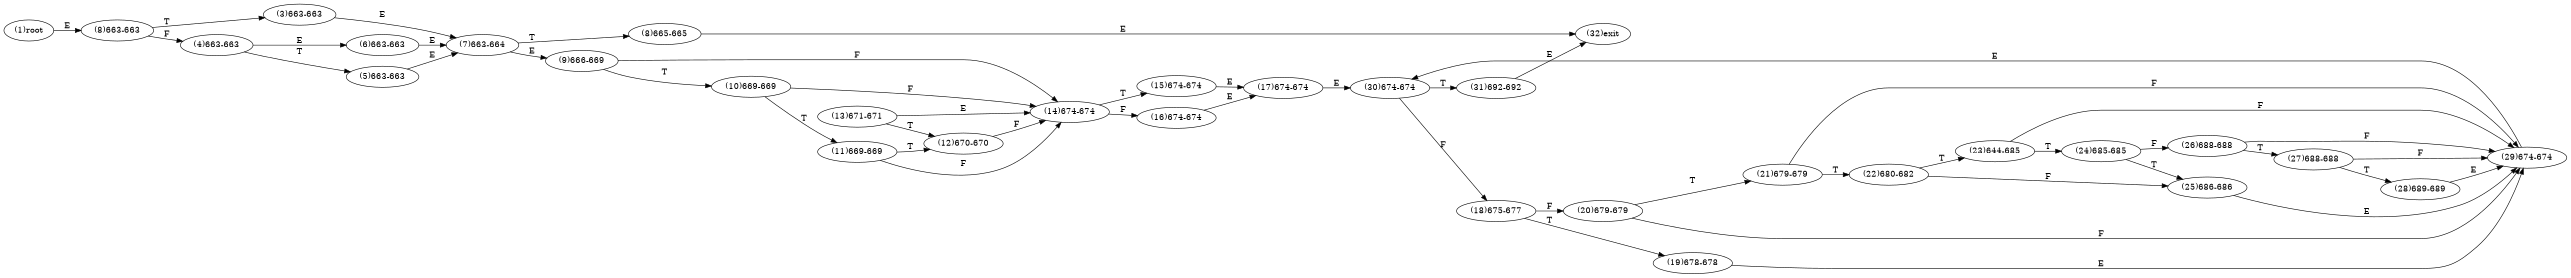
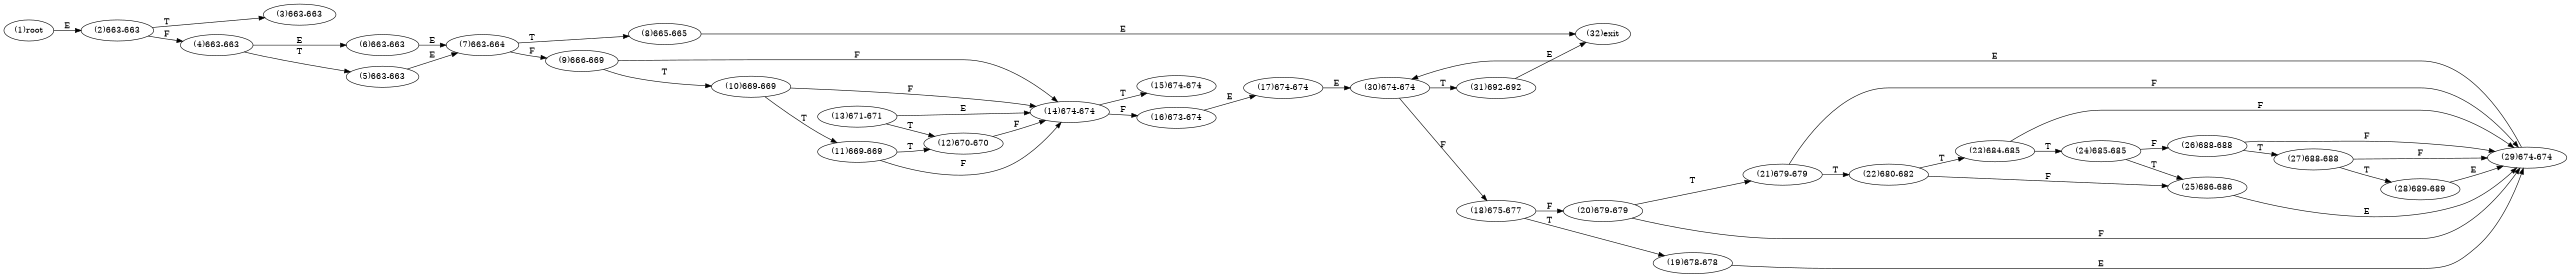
(393, 25) -> none
(117, 30) -> (117, 30)
(532, 51) -> (532, 51)
(1227, 87) -> none
(1177, 118) -> (1177, 118)
(1995, 151) -> (1995, 151)
